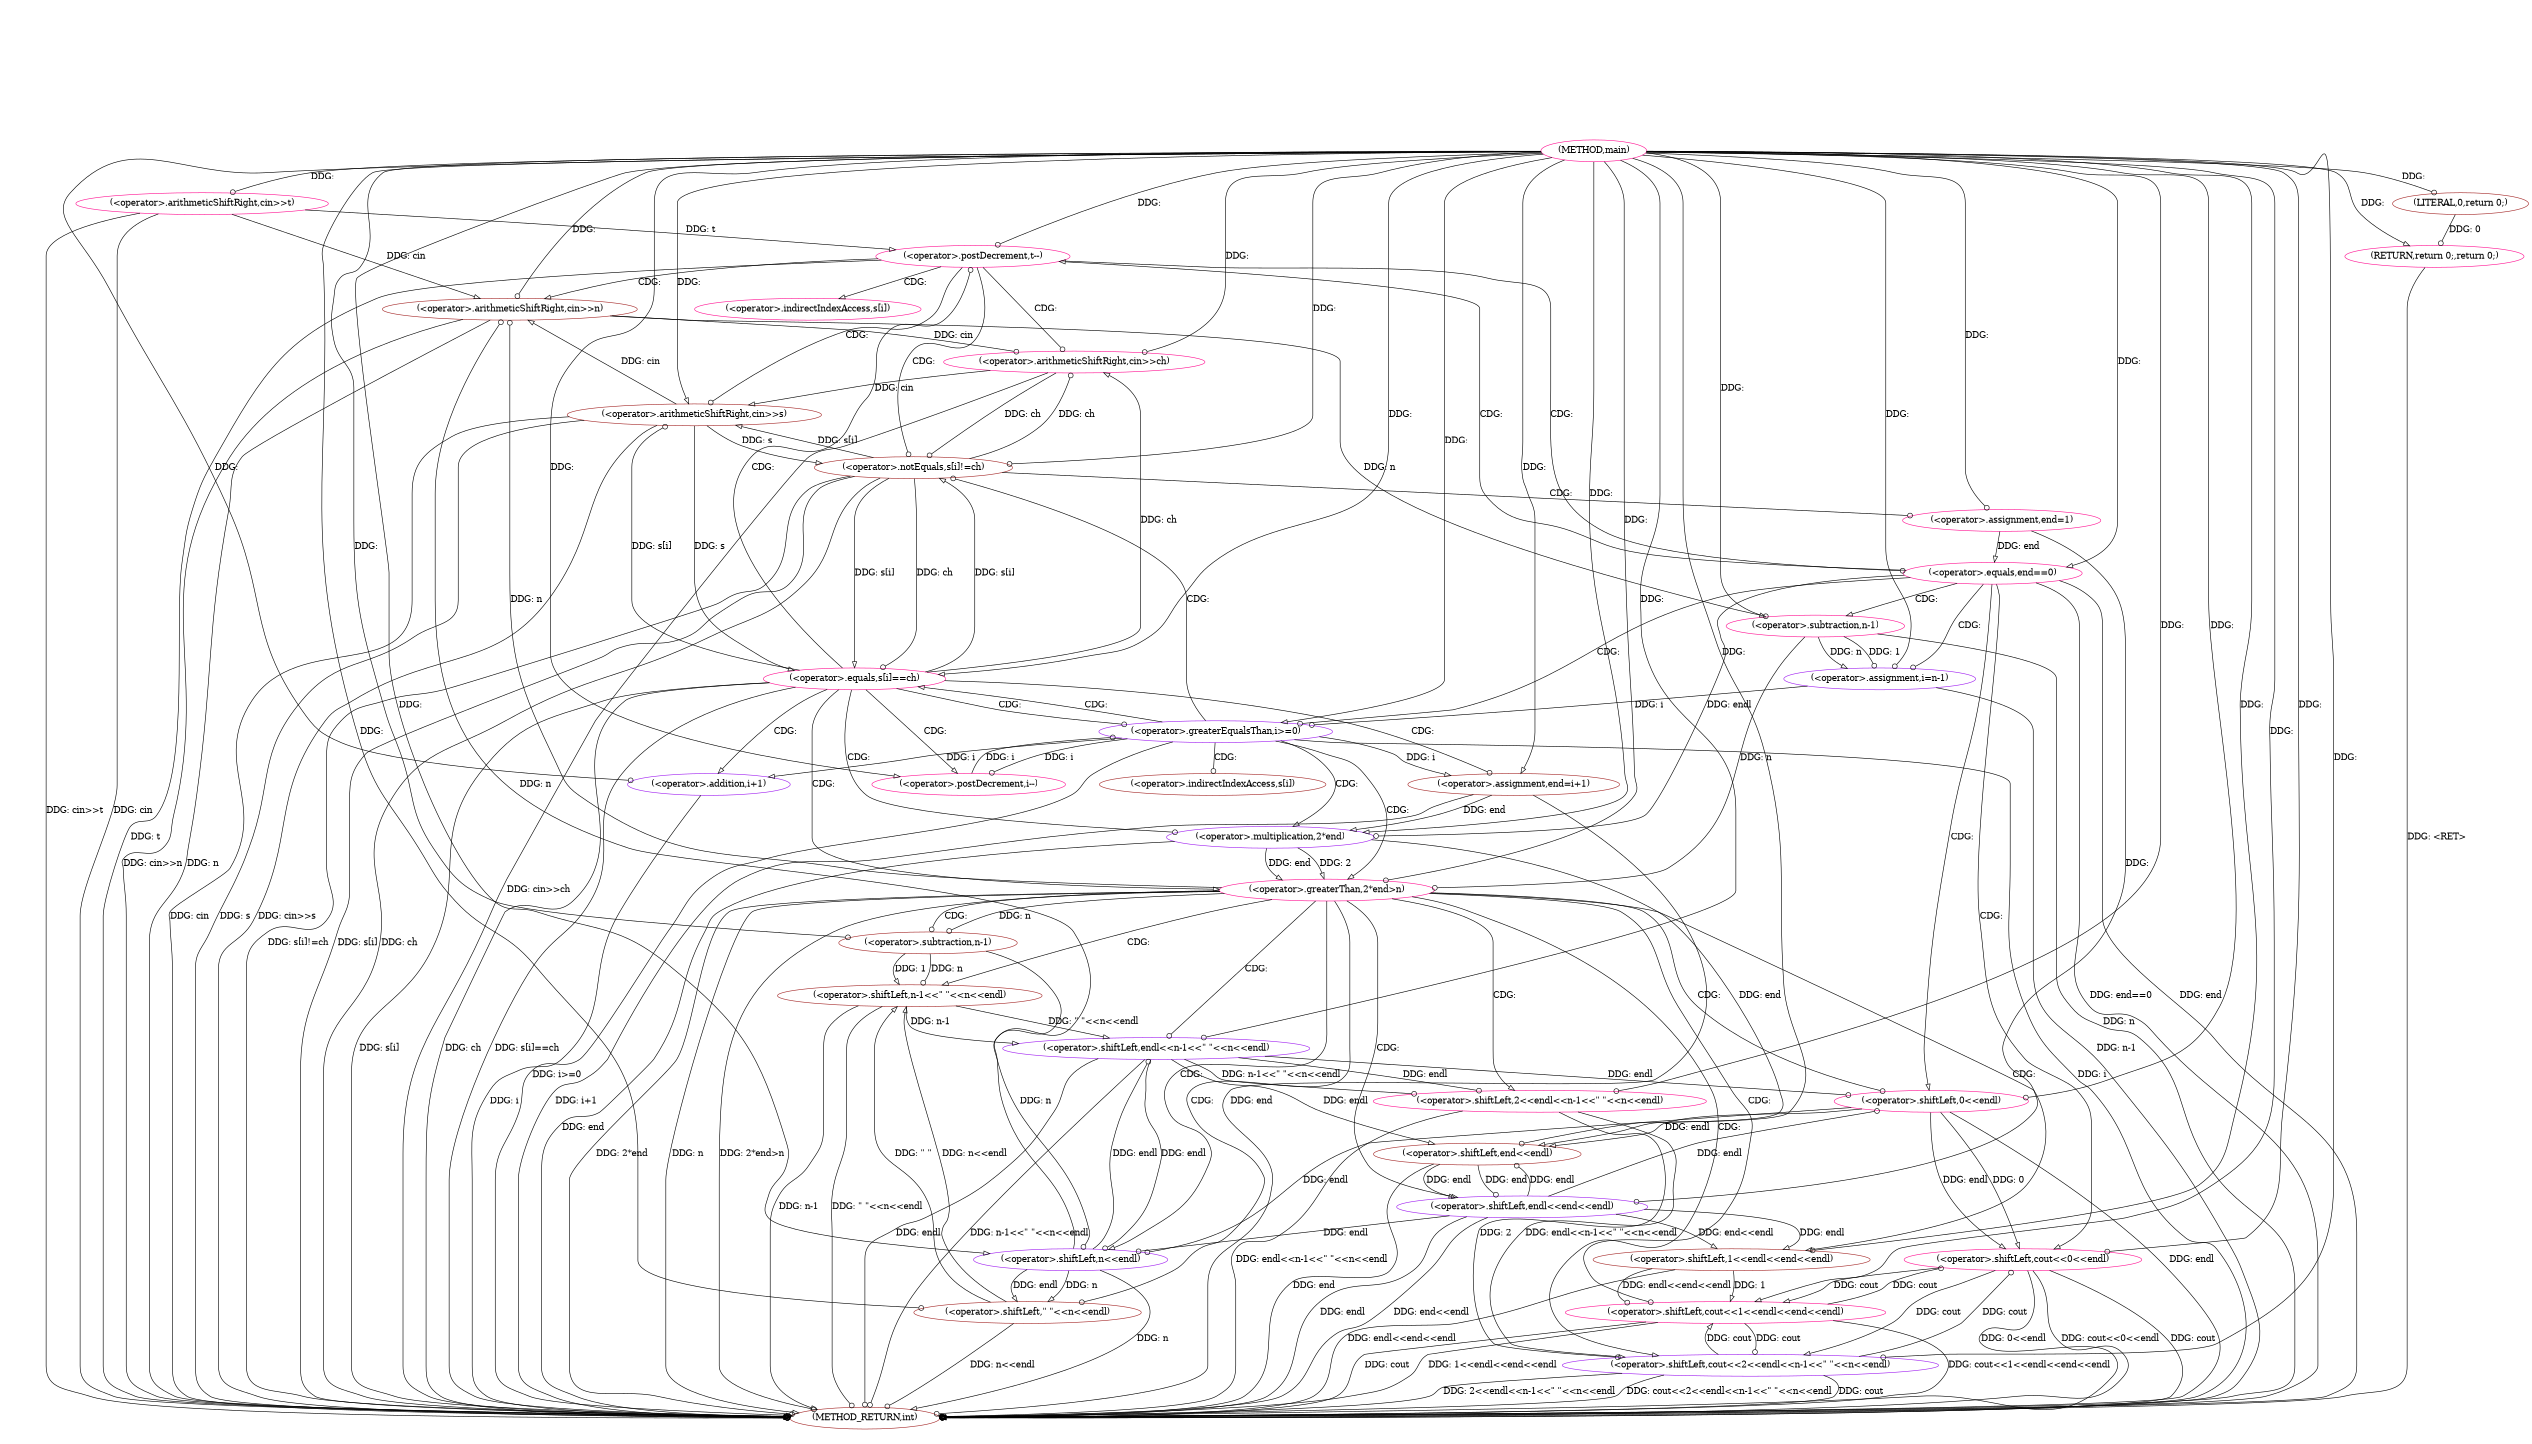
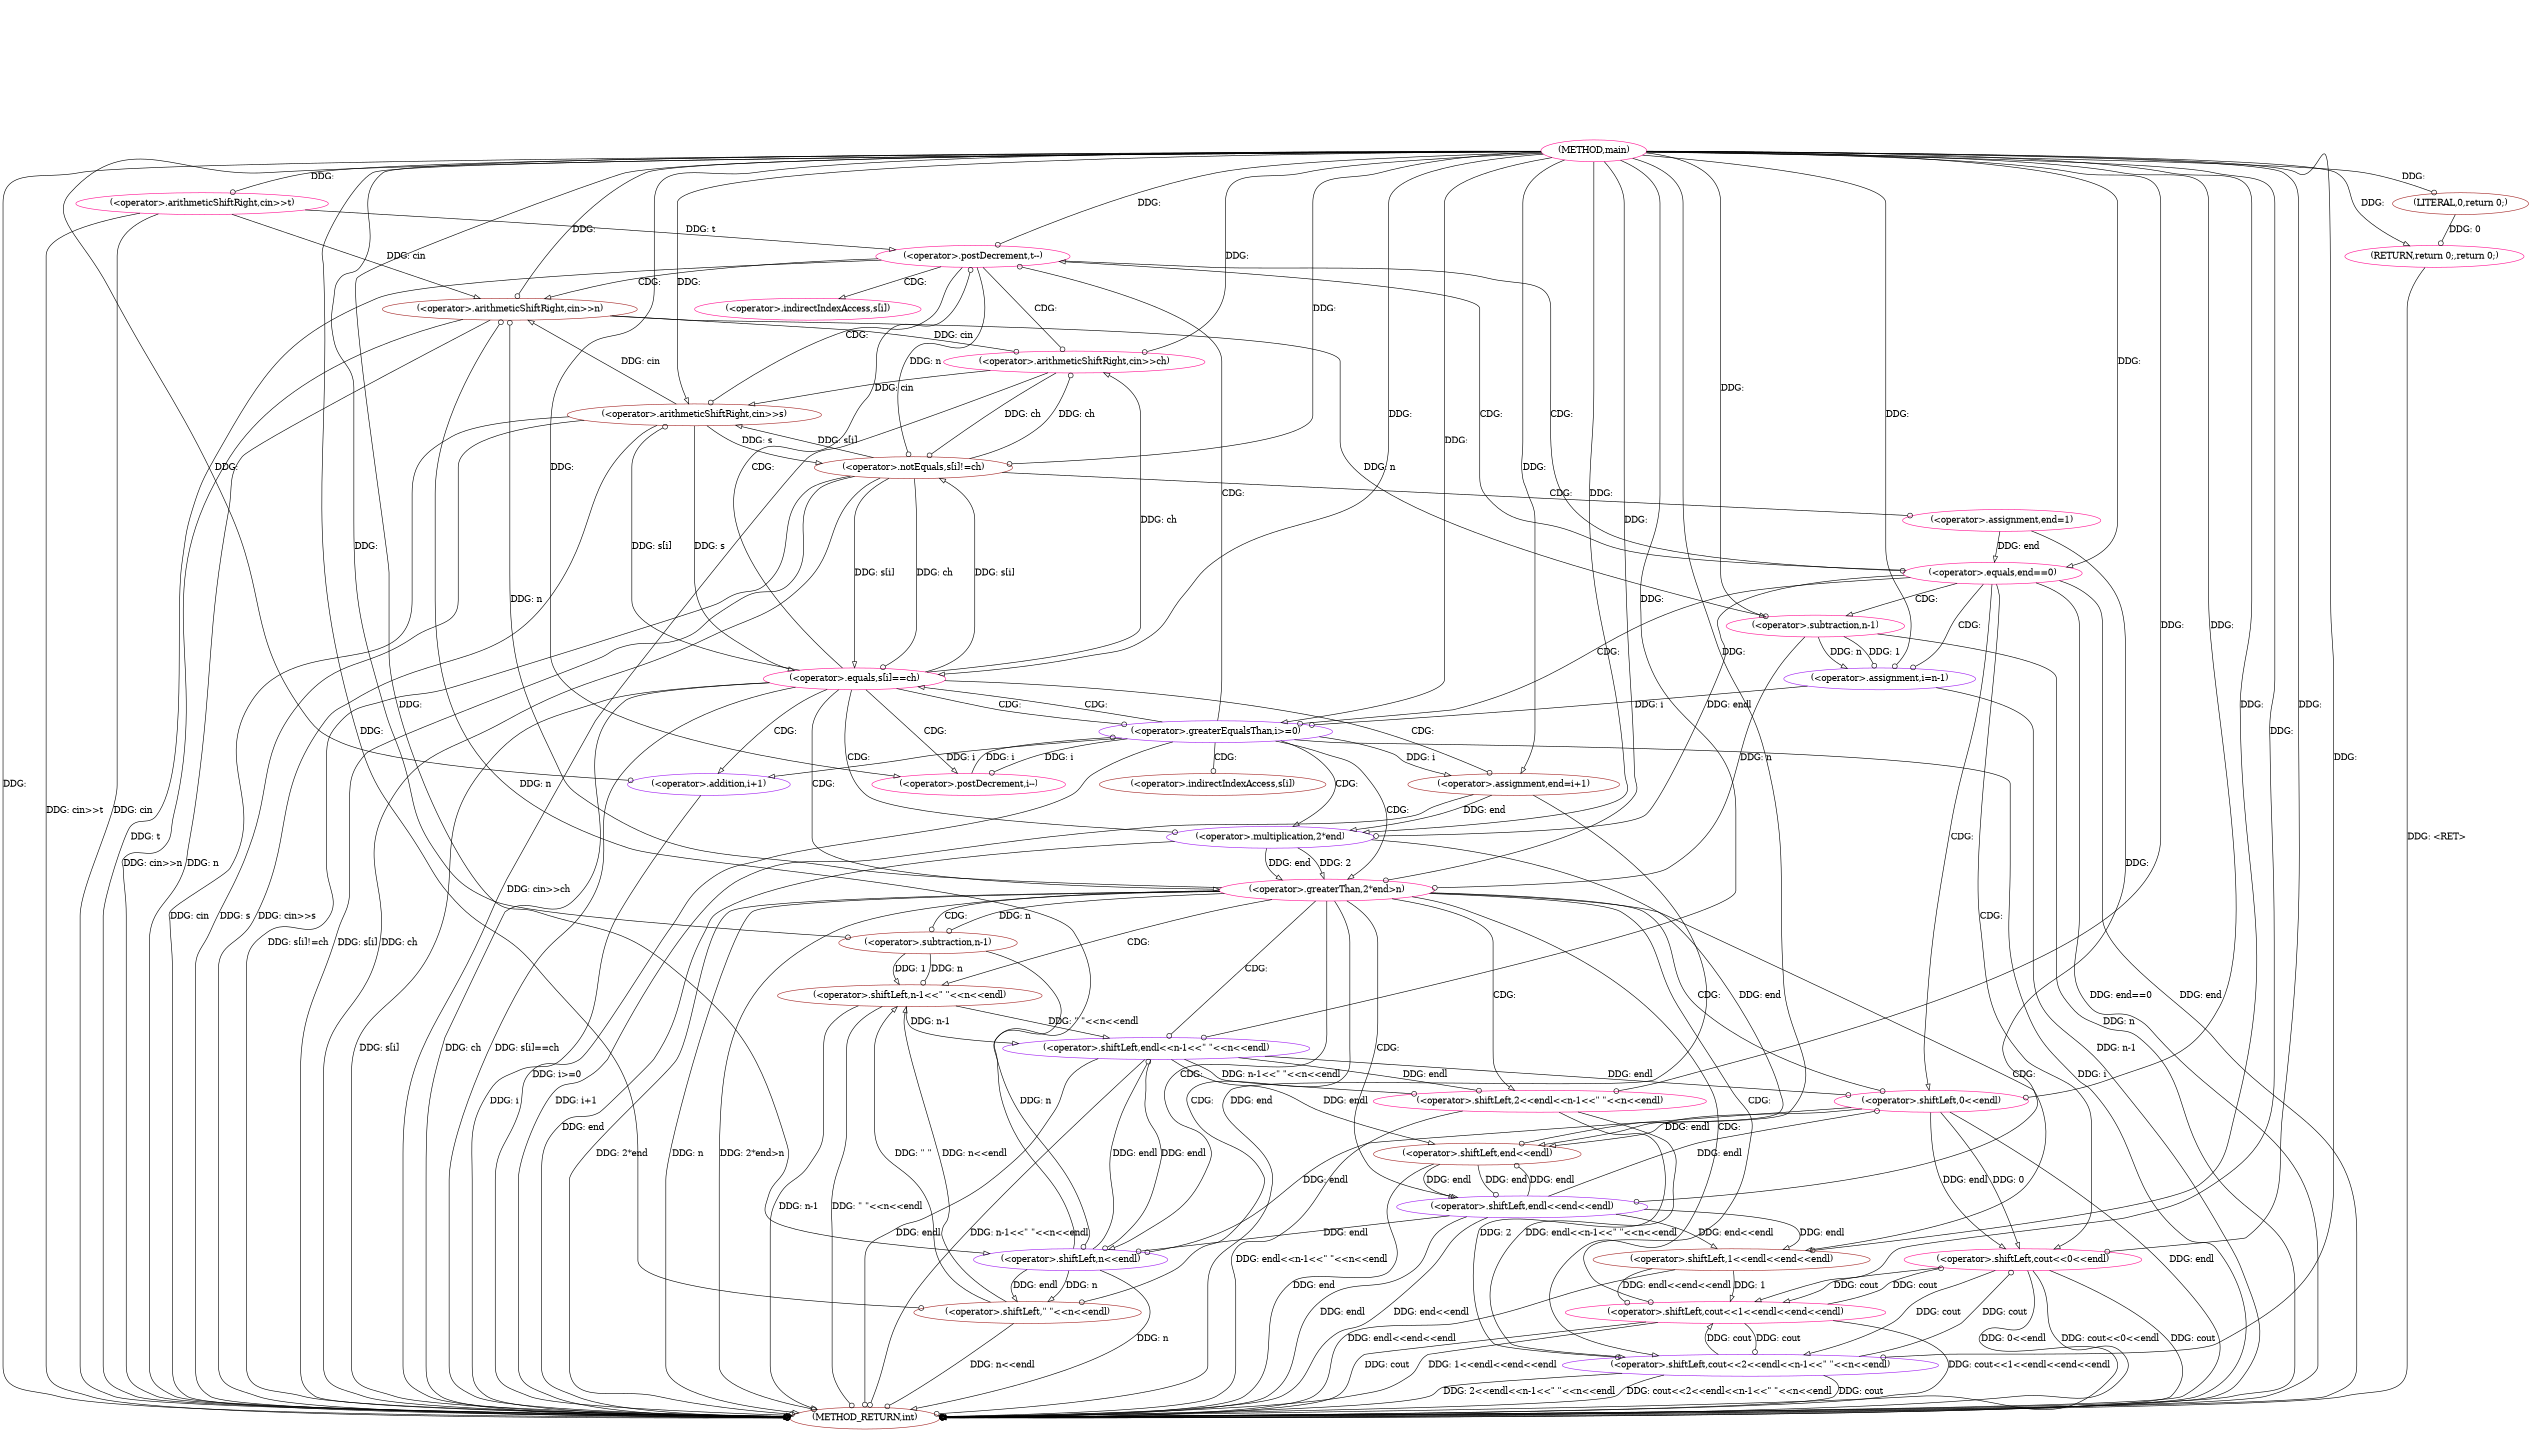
(1962, 190) -> (3, 406)
(925, 362) -> (925, 362)
(1149, 554) -> (1222, 427)
